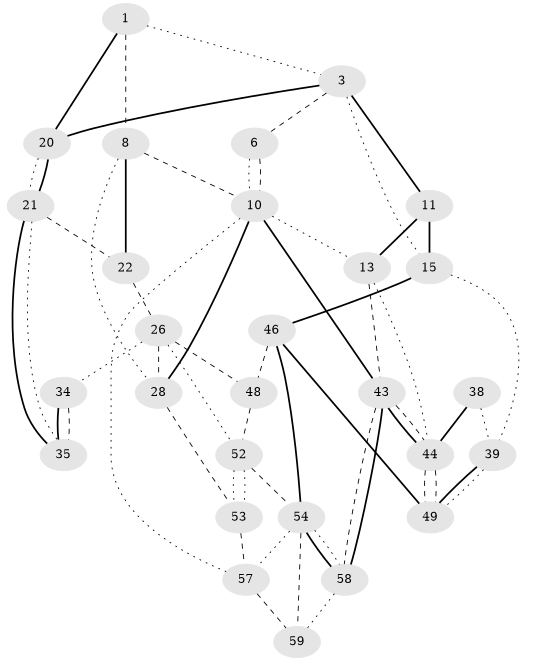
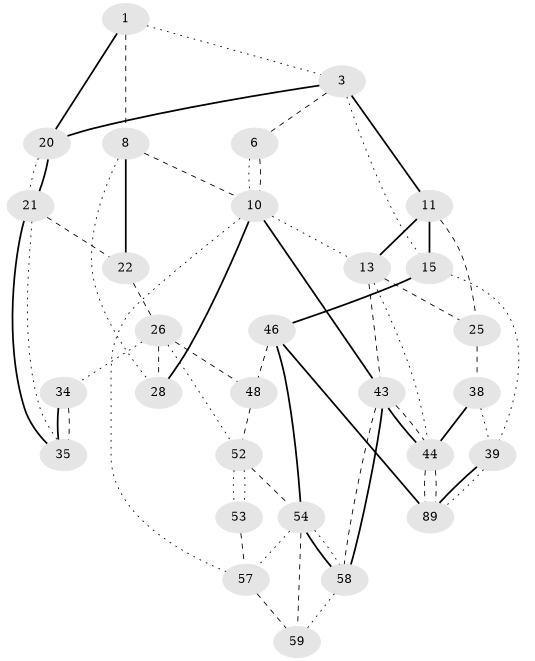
none -> (477, 331)
(198, 456) -> none
(430, 517) -> (430, 517)
